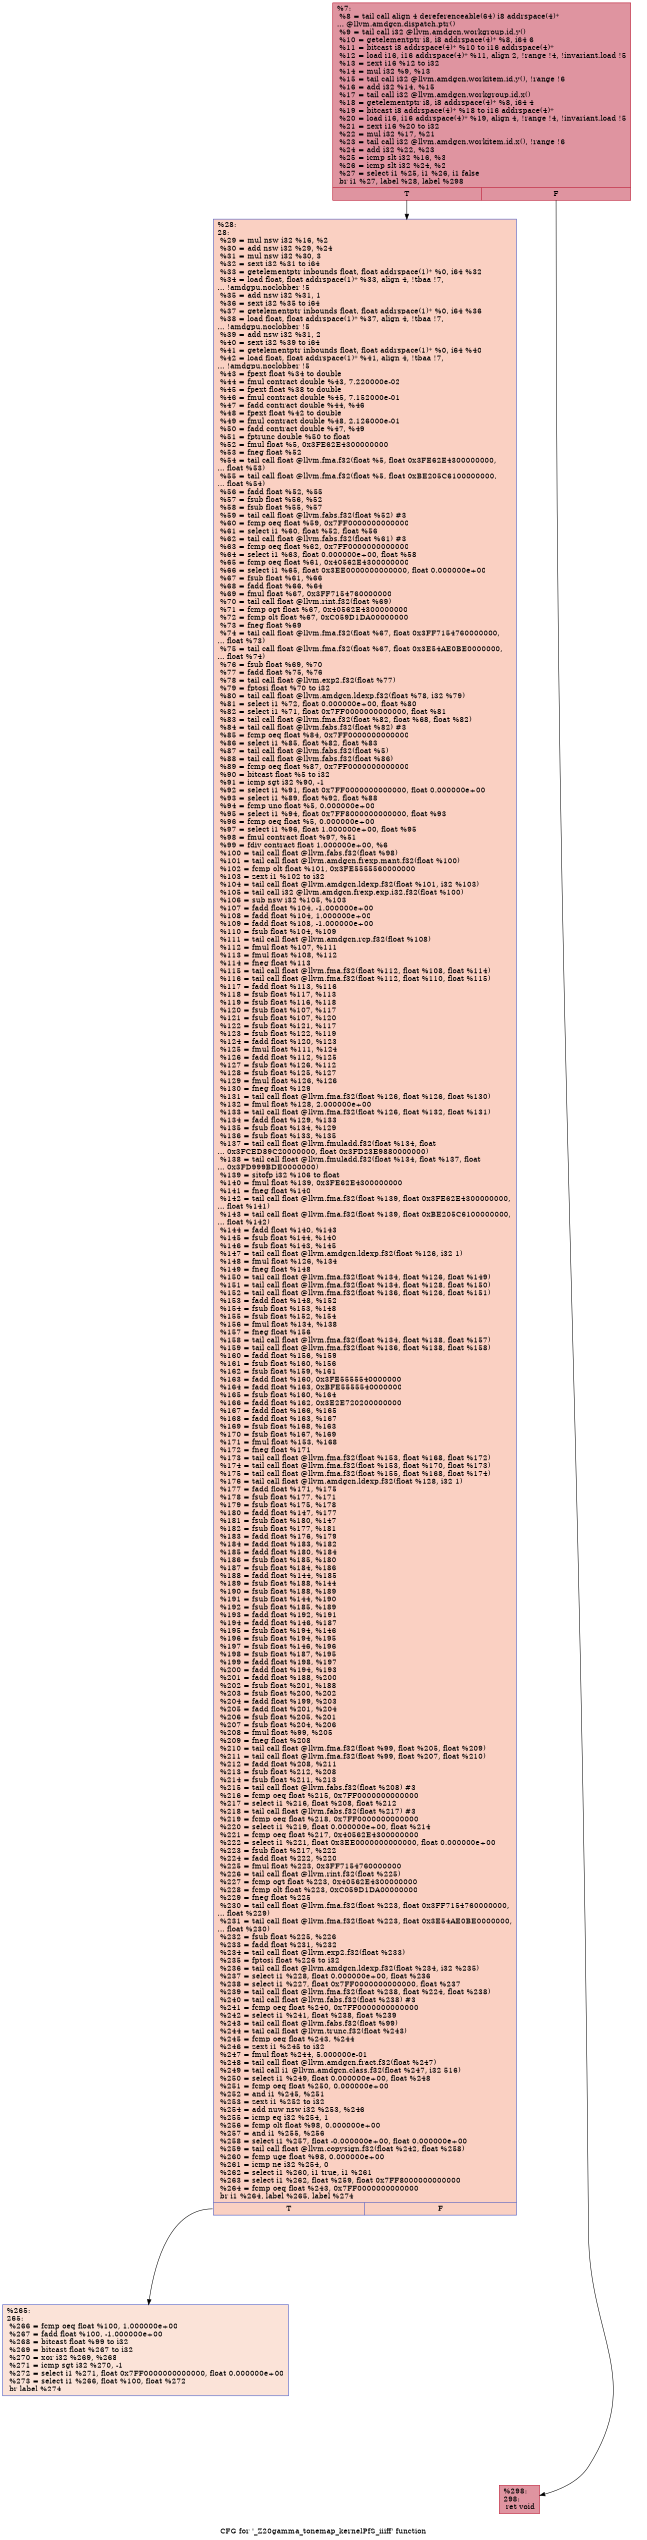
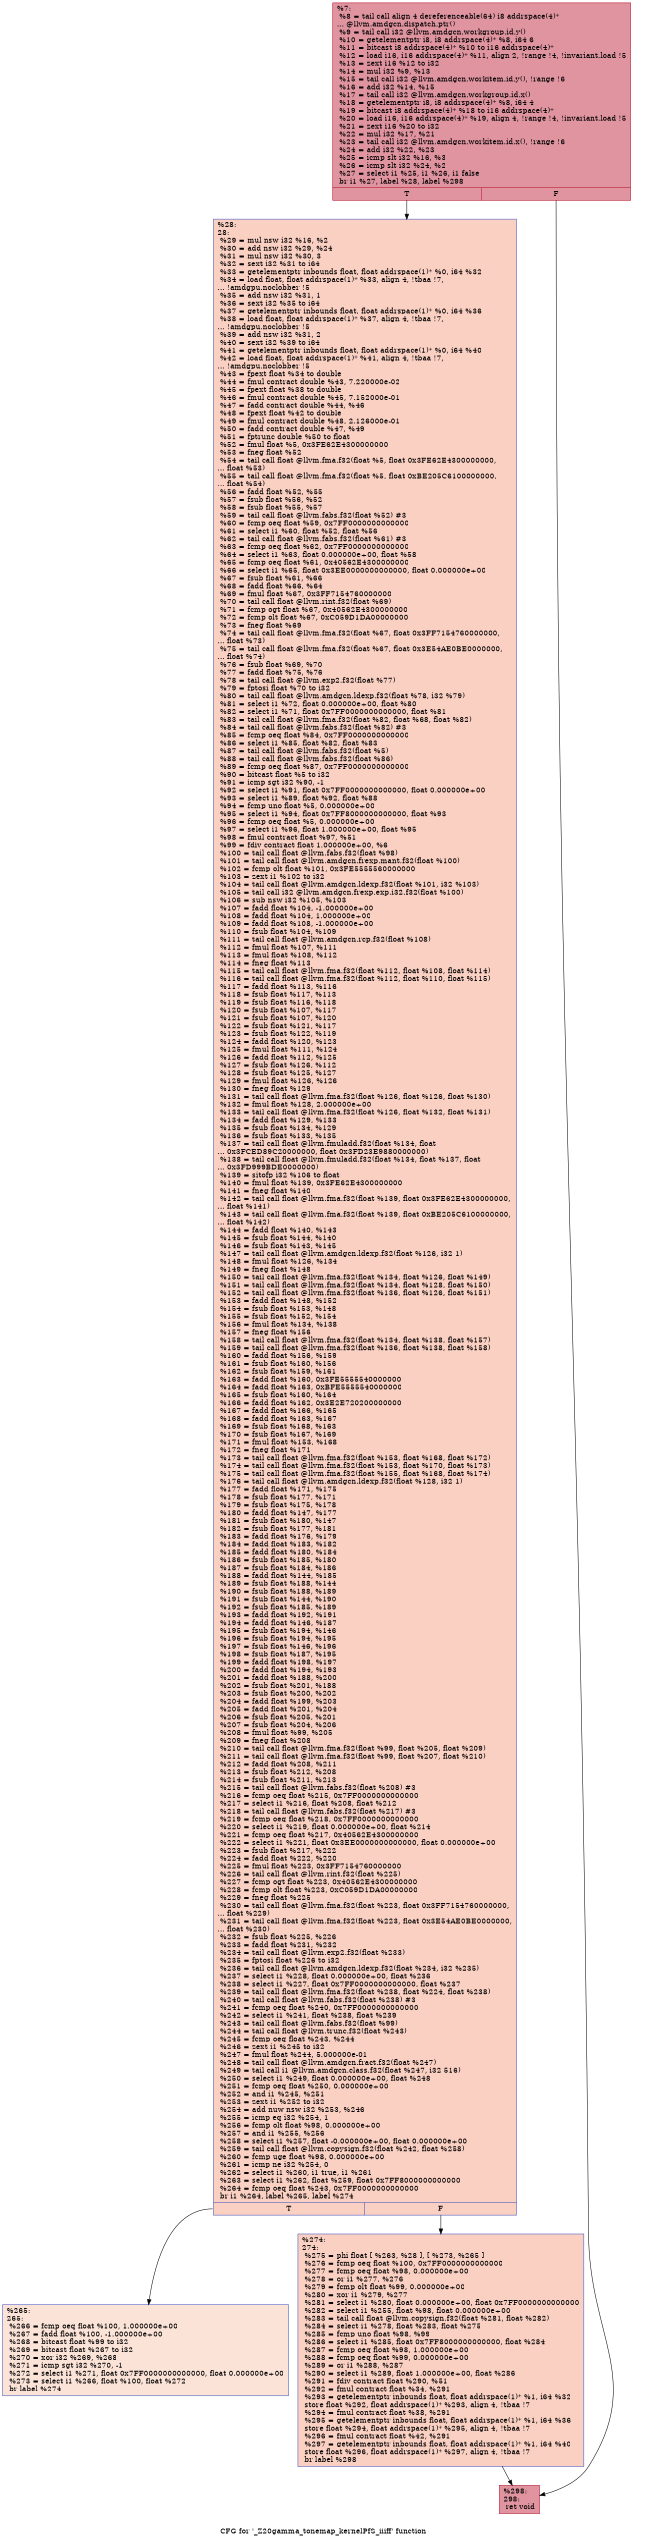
none -> (441, 2350)
